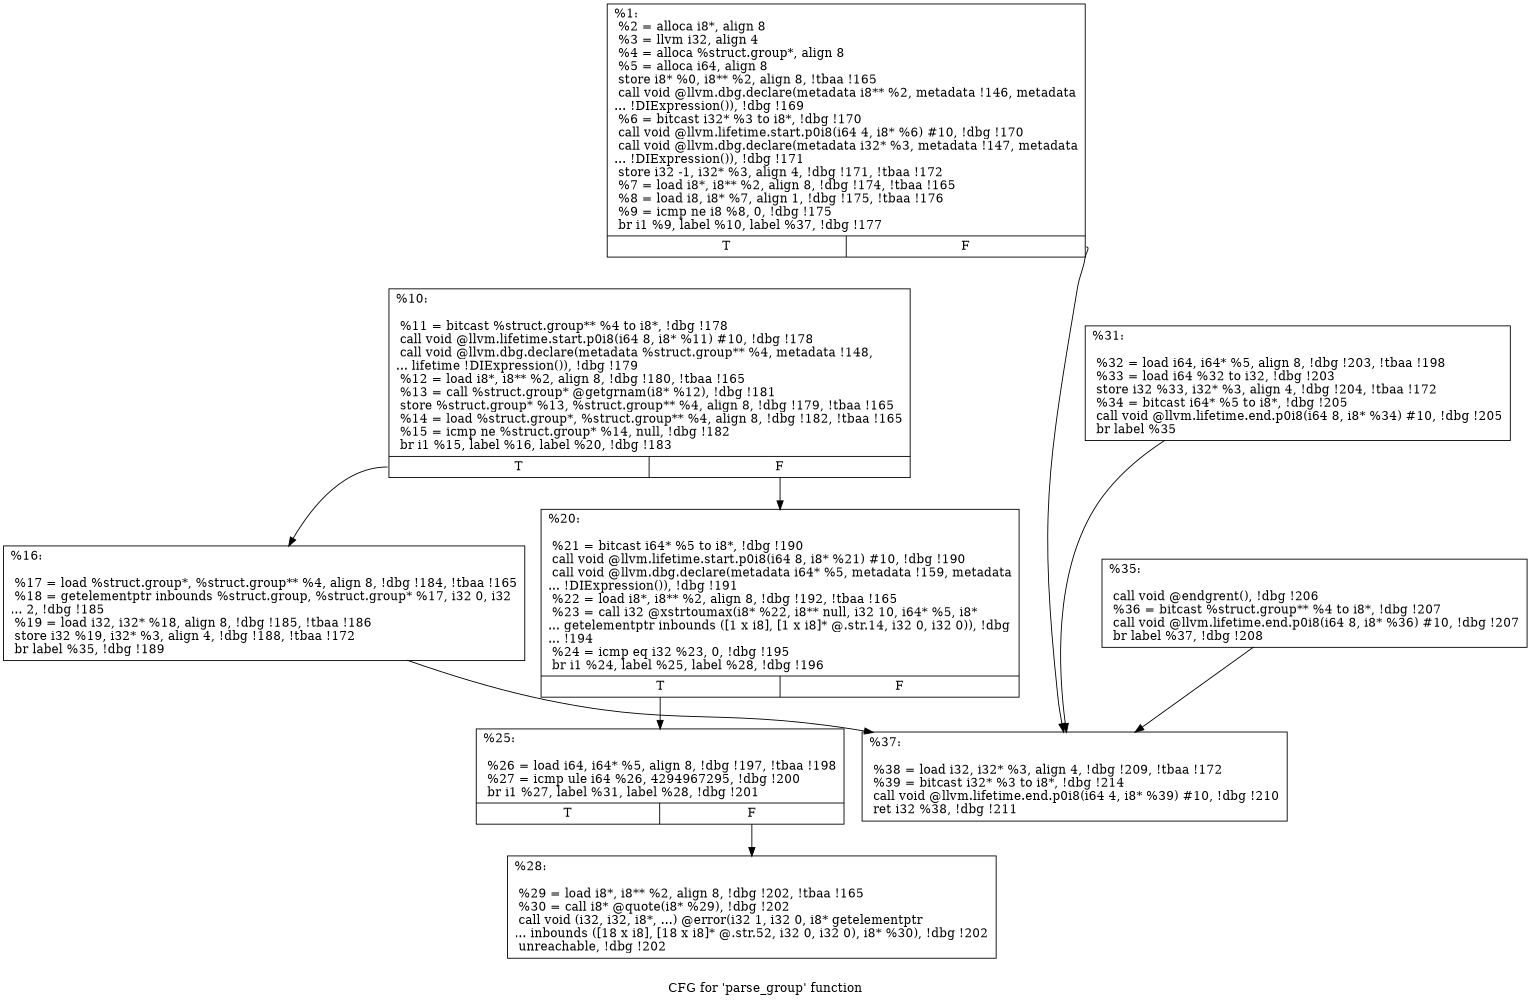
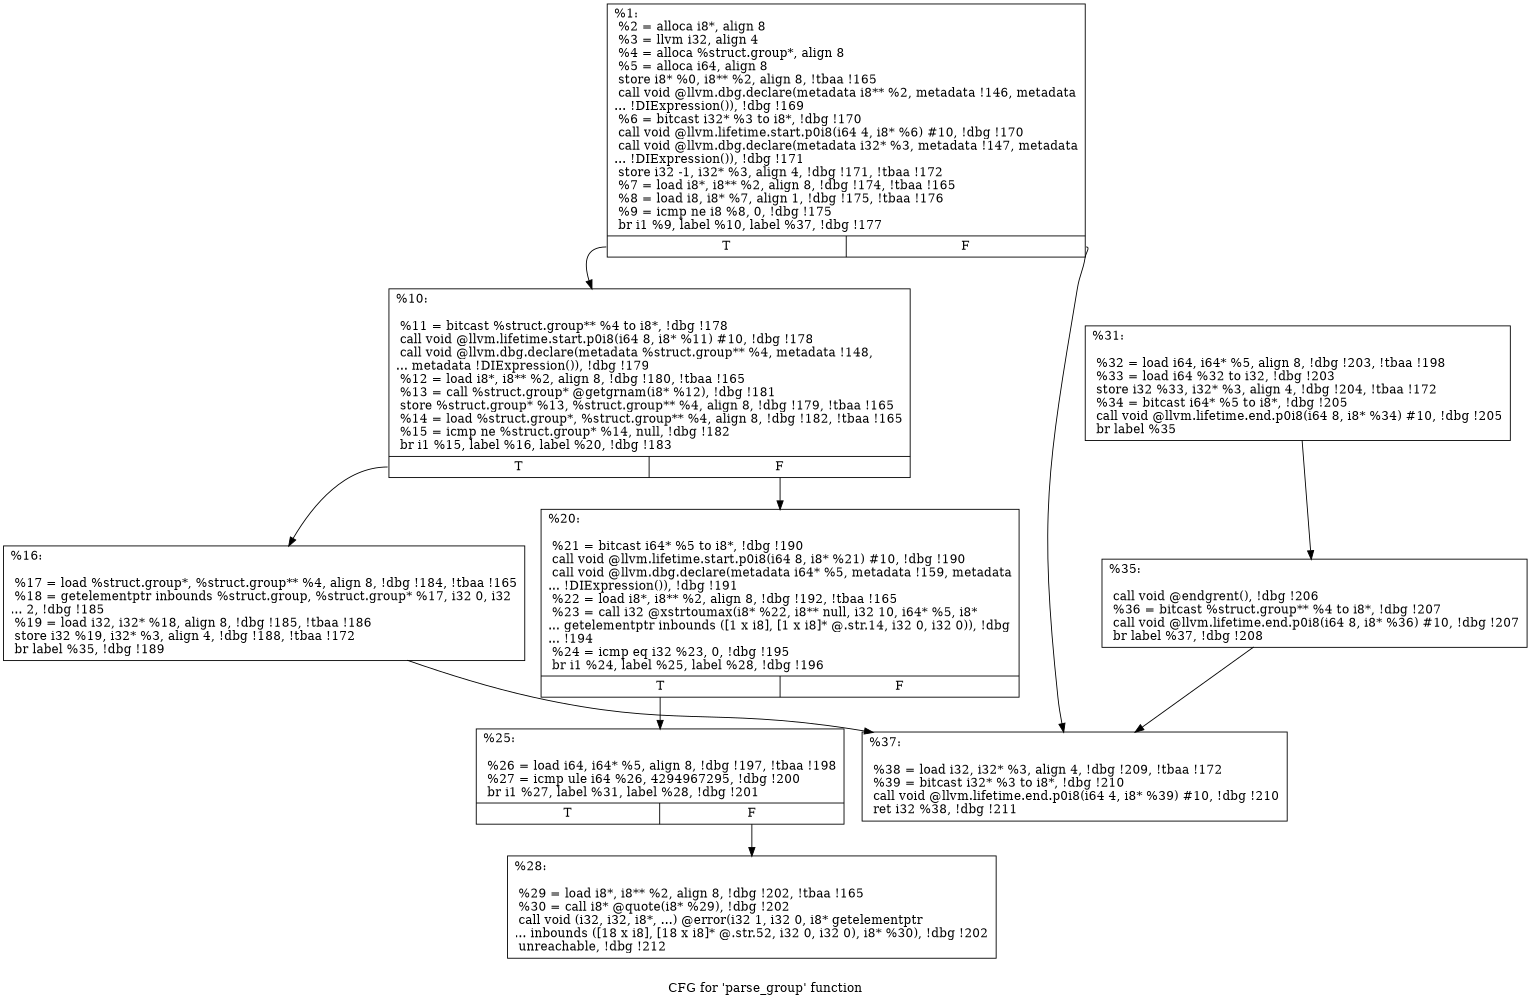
none -> (588, 258)
(517, 366) -> (523, 366)
(1071, 565) -> (1306, 495)
(997, 783) -> (997, 783)
(590, 947) -> (590, 947)
